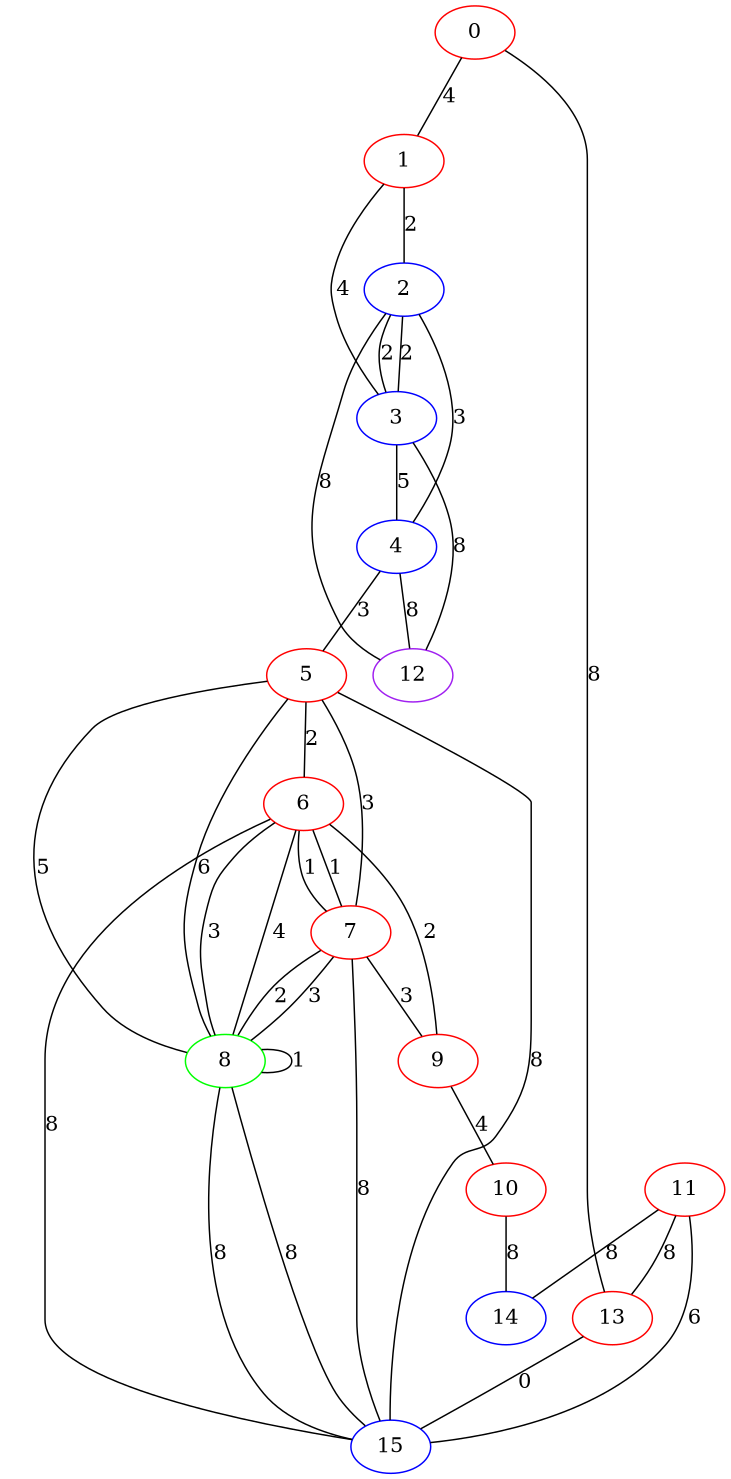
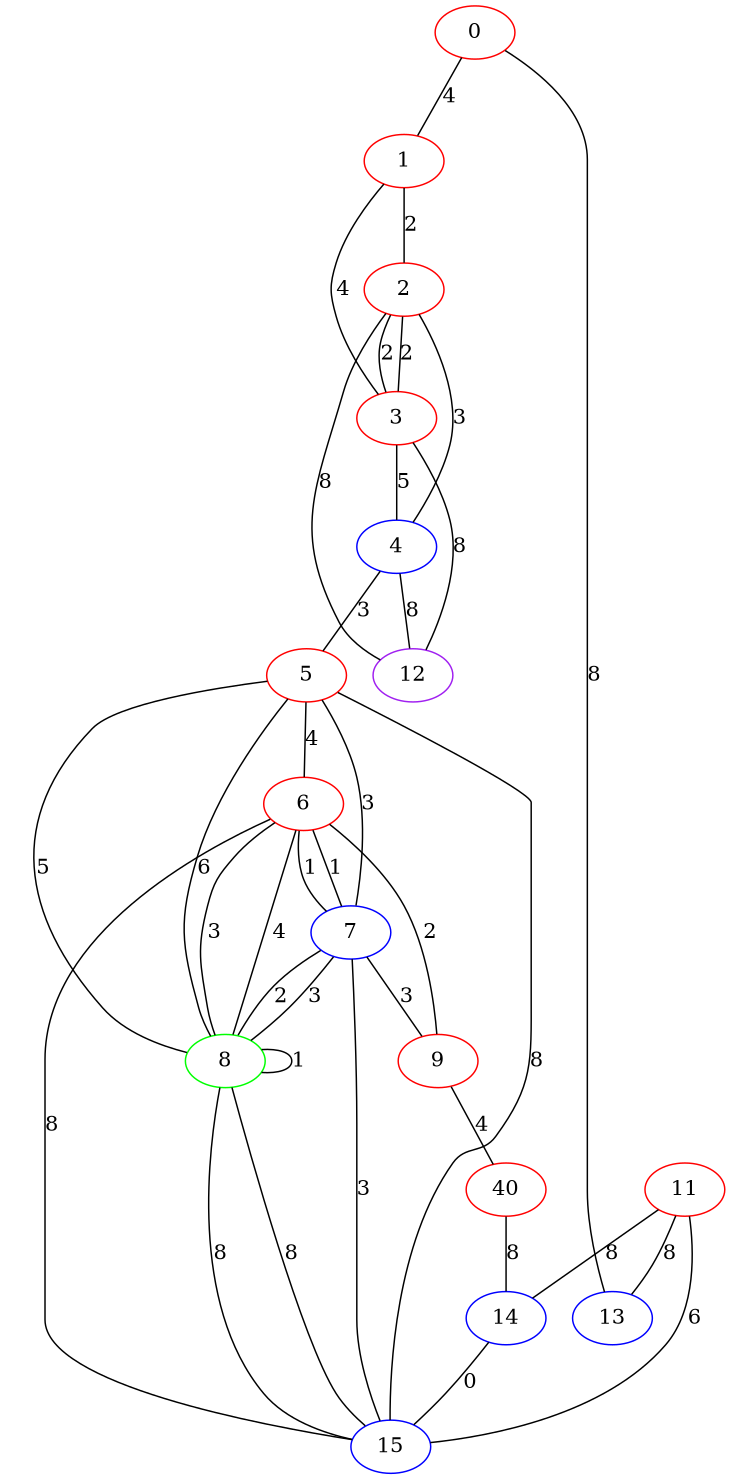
(404, 290) -> (404, 290)
(397, 418) -> (397, 418)
(312, 740) -> (312, 740)
(351, 932) -> (351, 932)
(364, 1190) -> (364, 1190)
(506, 1190) -> (506, 1190)
(612, 1318) -> (612, 1318)
(502, 1383) -> (453, 1385)
